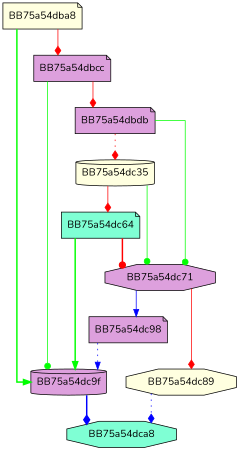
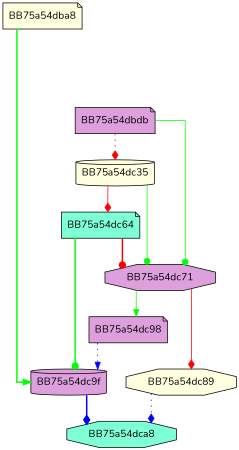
(72, 68) -> none
(136, 300) -> (136, 300)
(75, 301) -> (75, 301)
